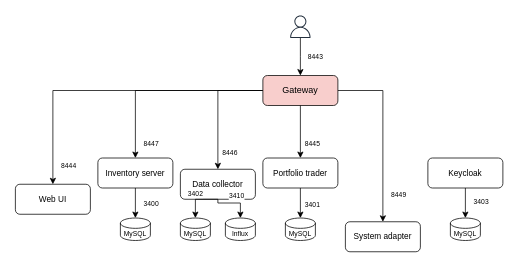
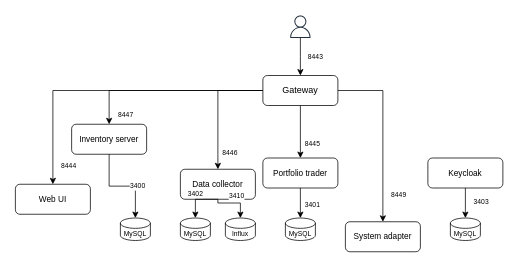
(300, 90) -> (300, 90)
(135, 173) -> (109, 139)
